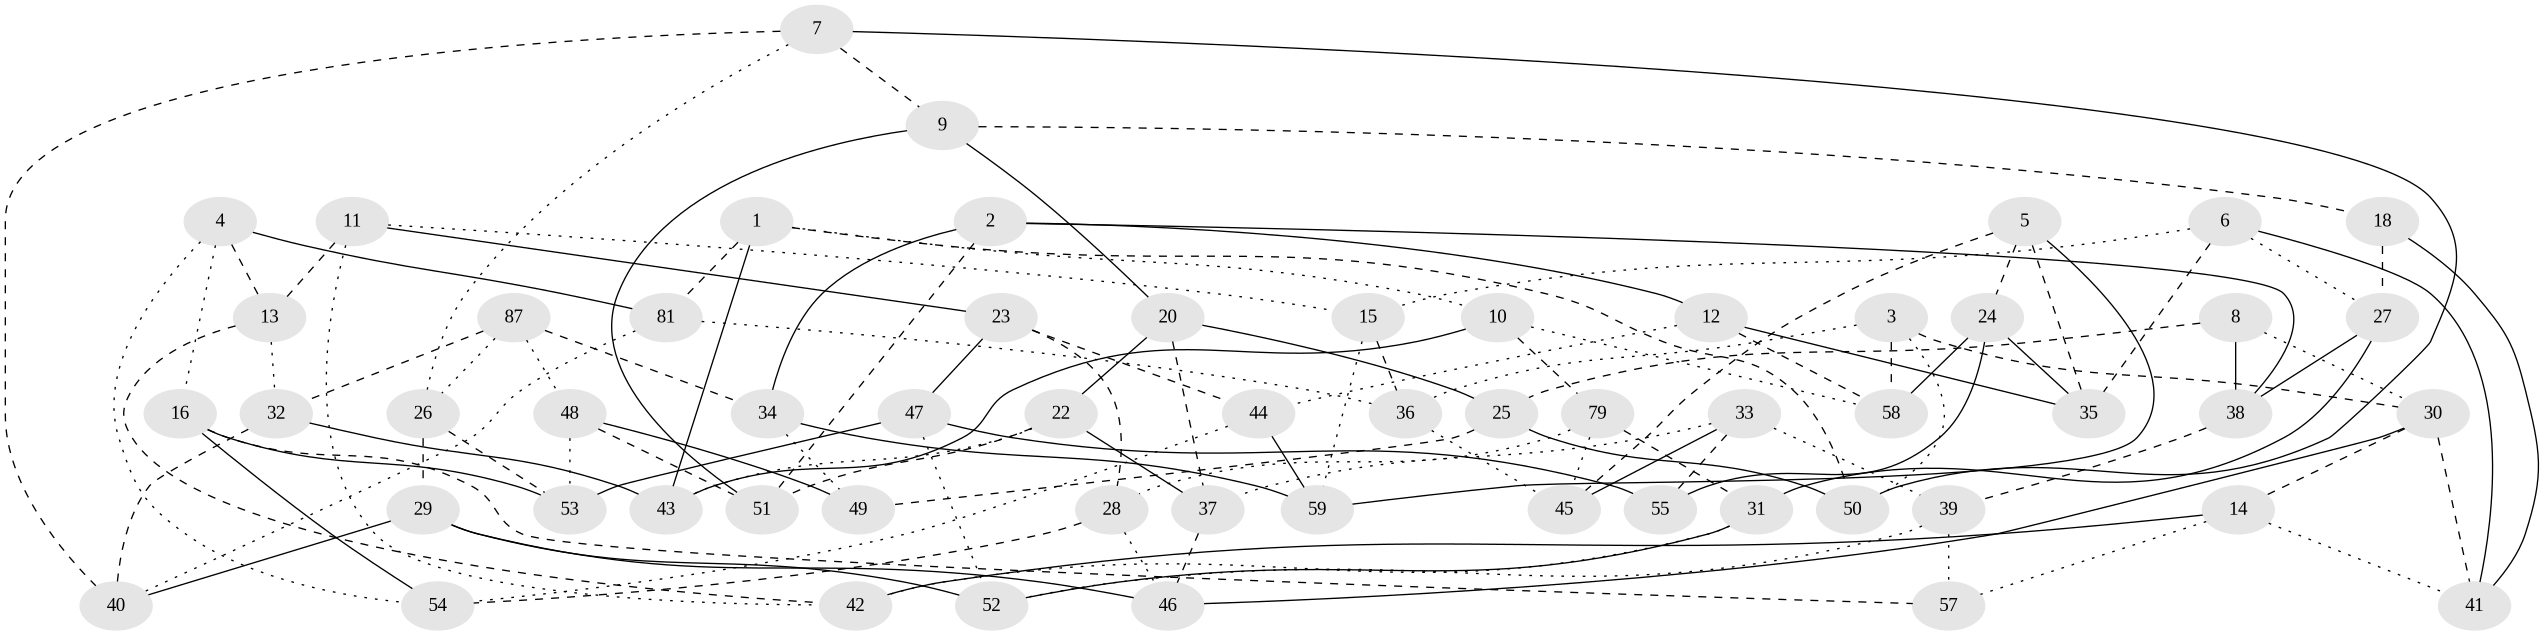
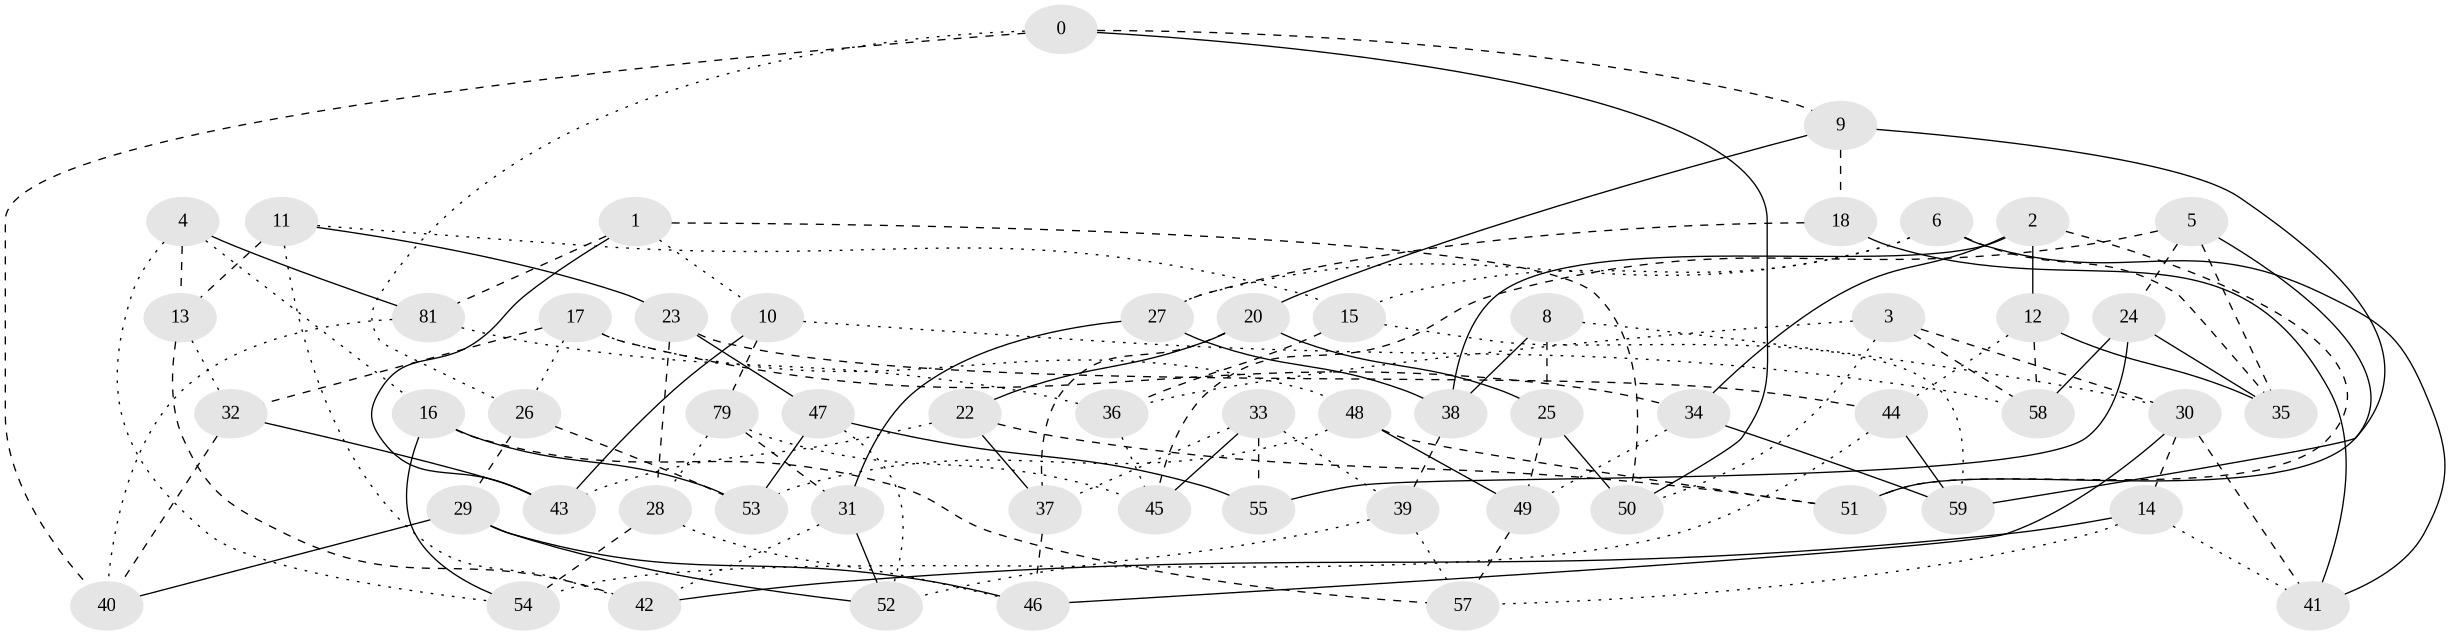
(817, 29) -> (1061, 29)
(514, 318) -> (575, 318)
none -> (1498, 550)
